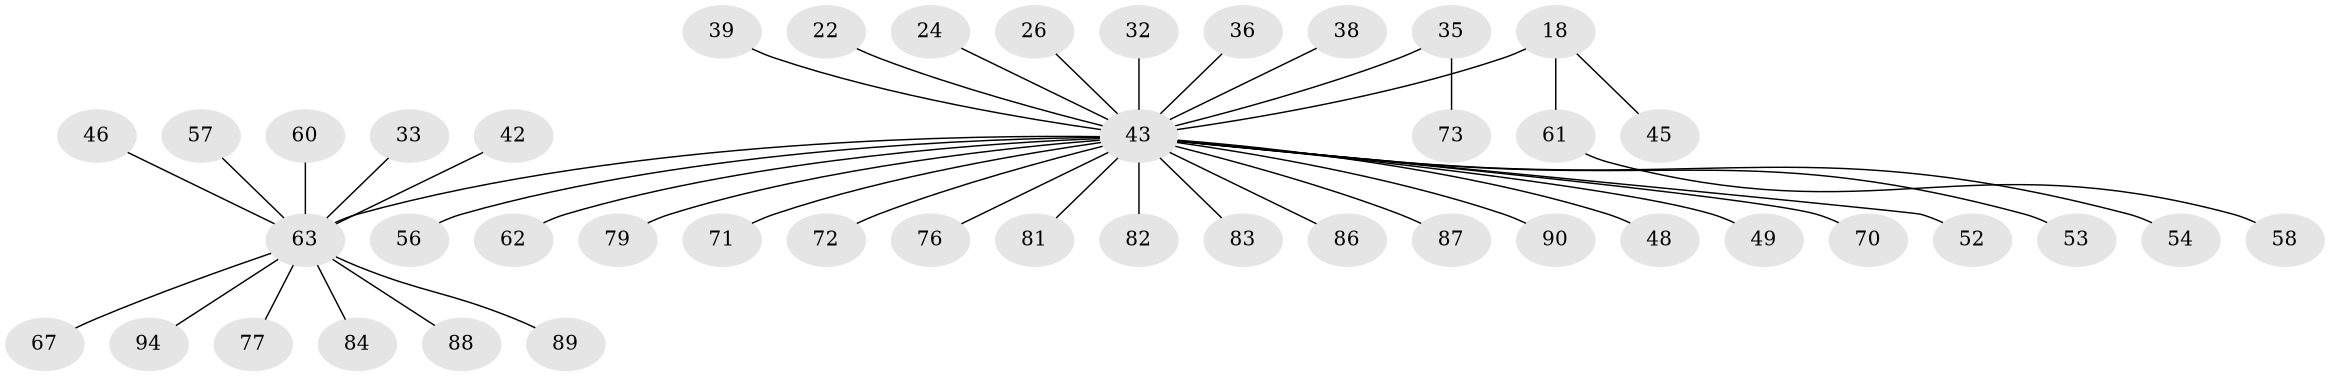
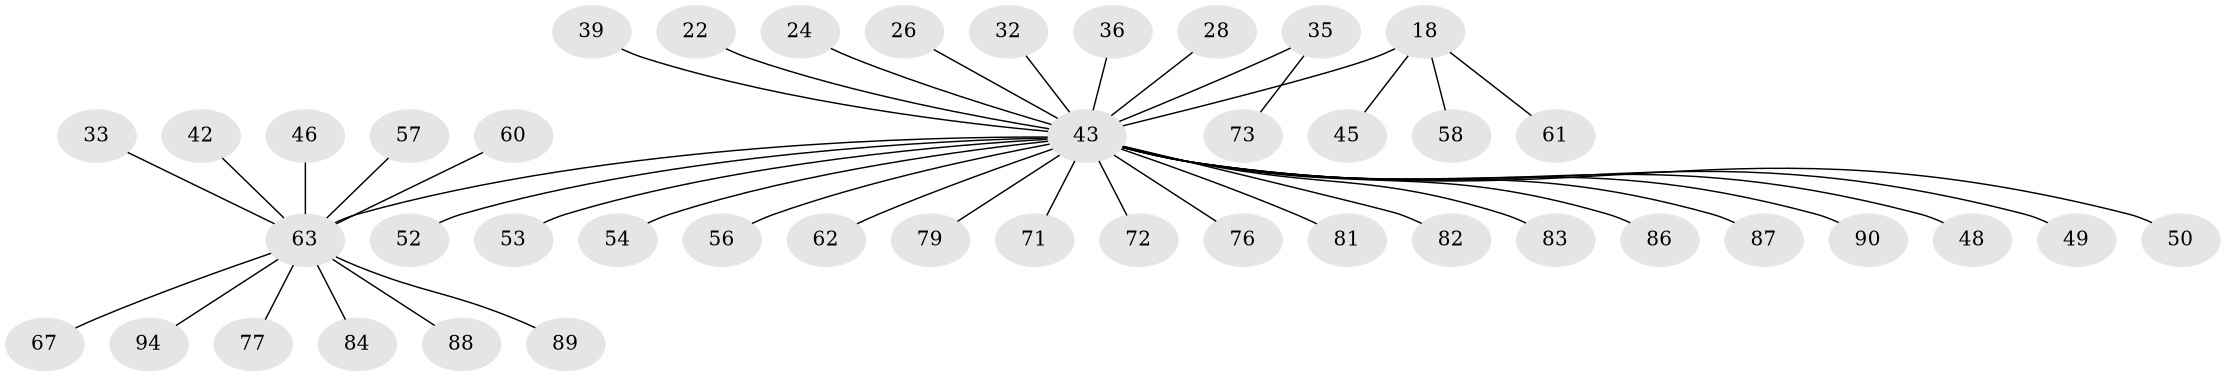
(1347, 32) -> (1217, 32)
(1853, 191) -> (1439, 84)
(1868, 240) -> (2181, 240)
